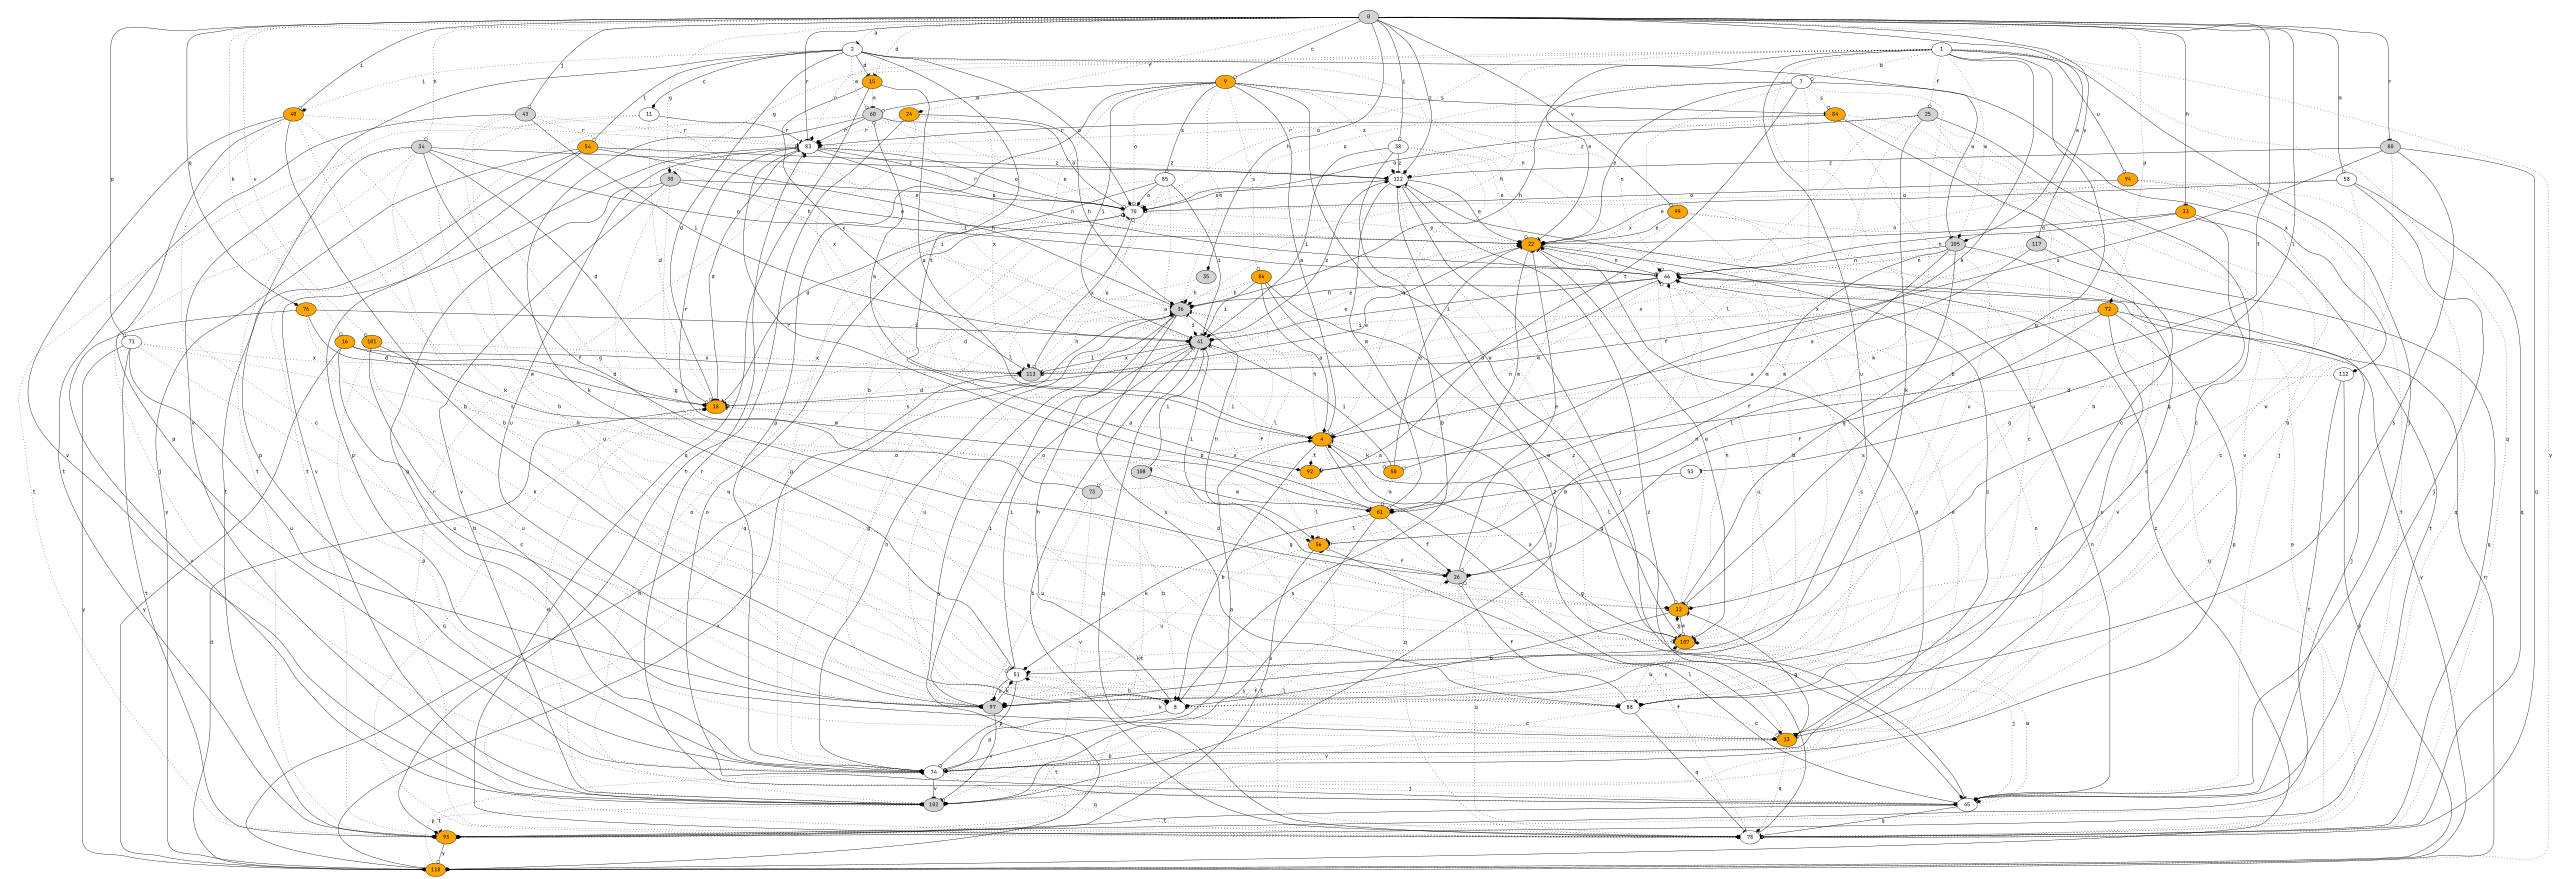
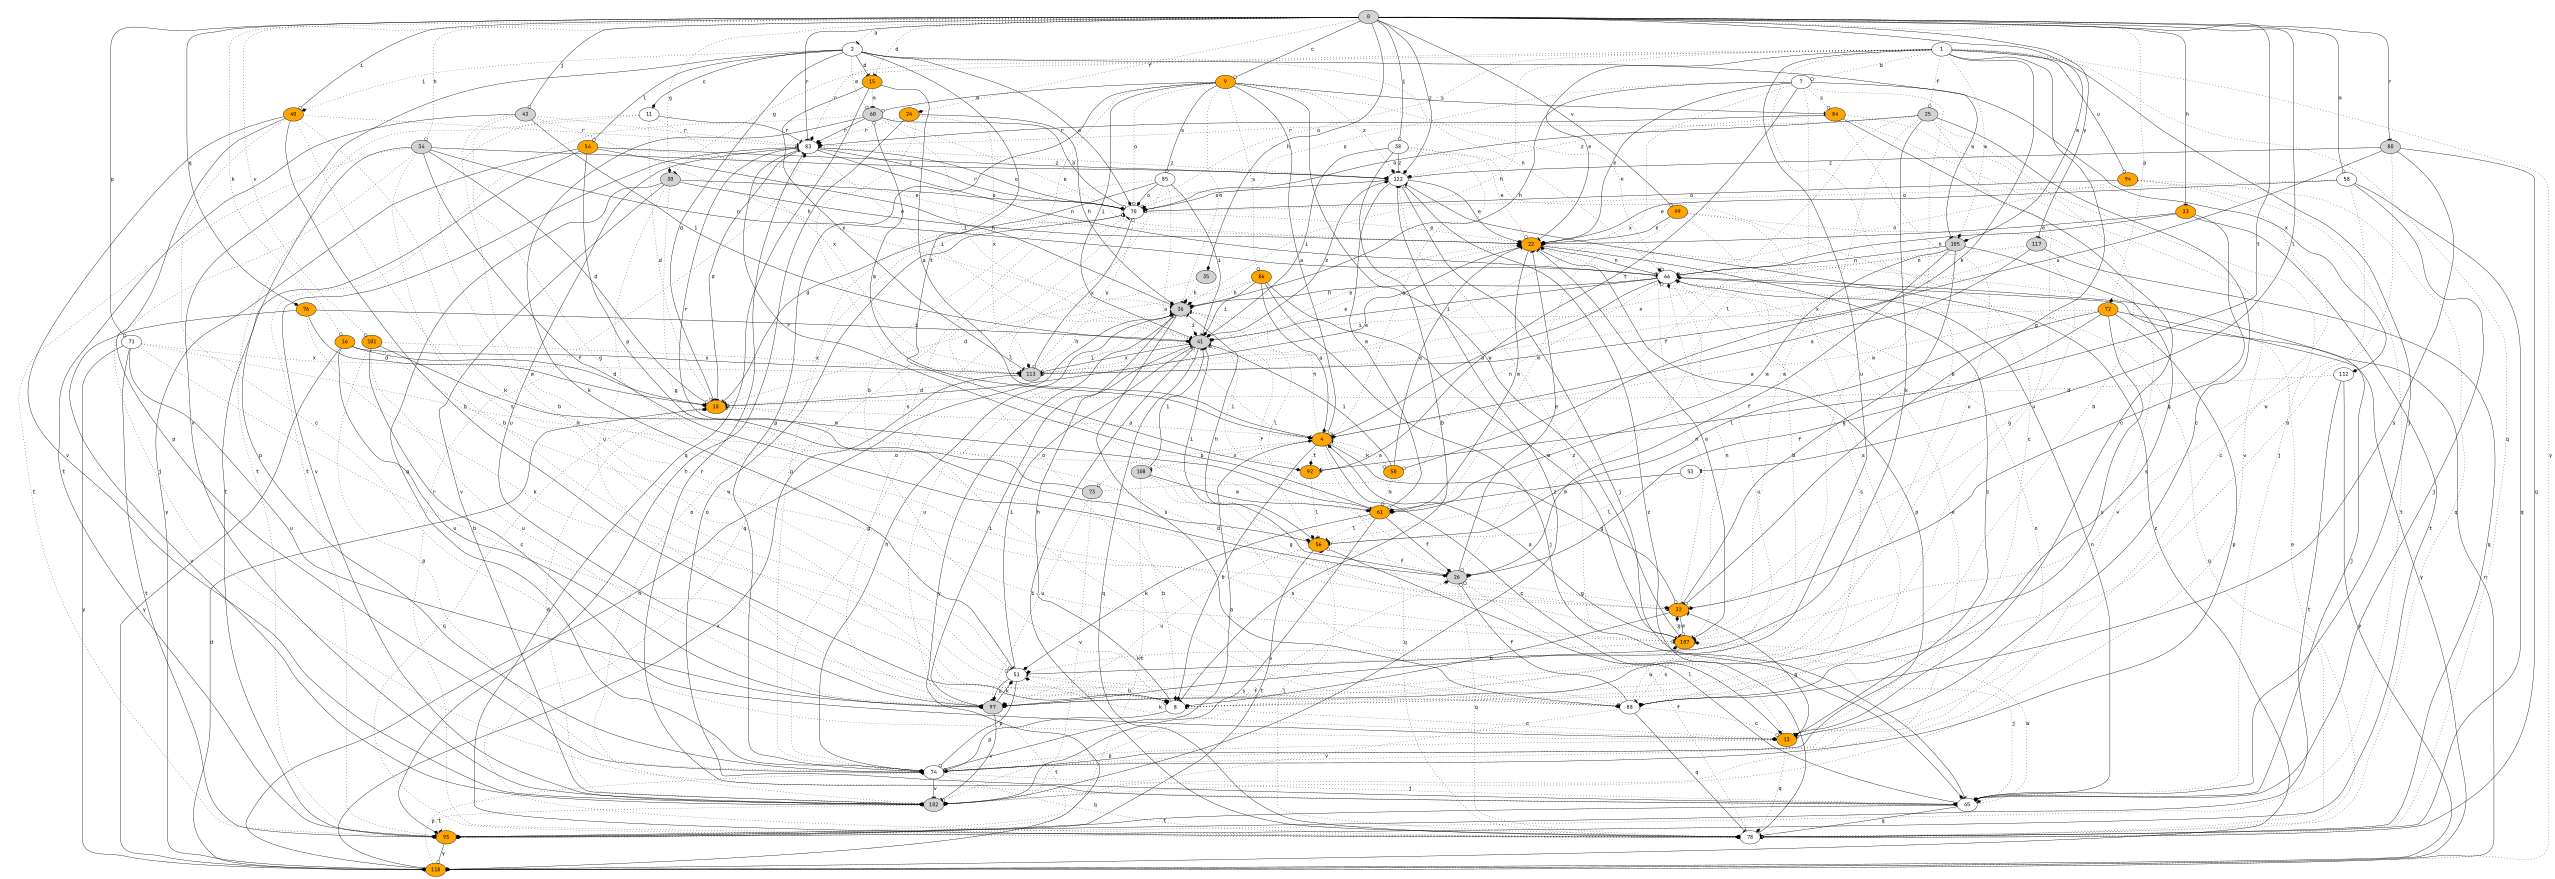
(427, 558) -> (809, 441)
